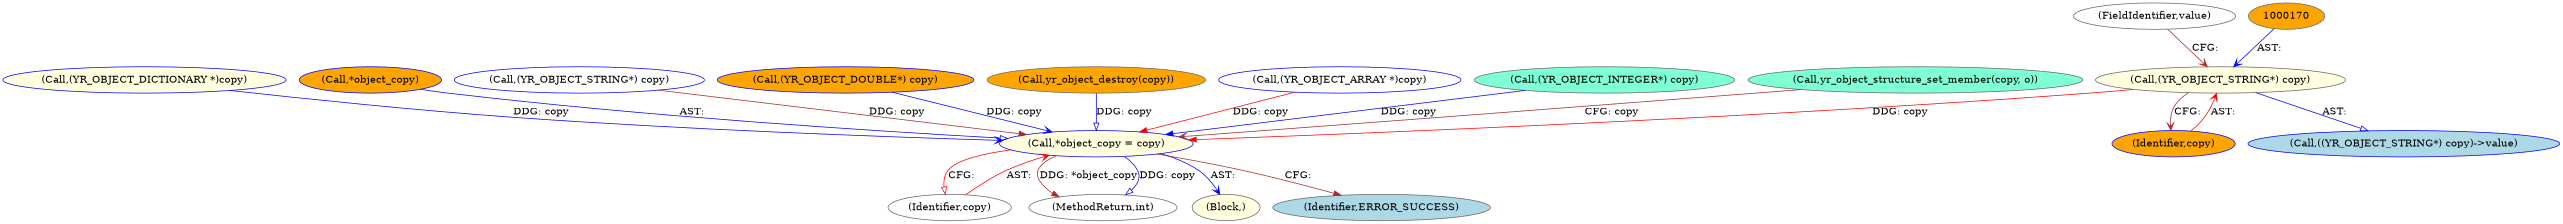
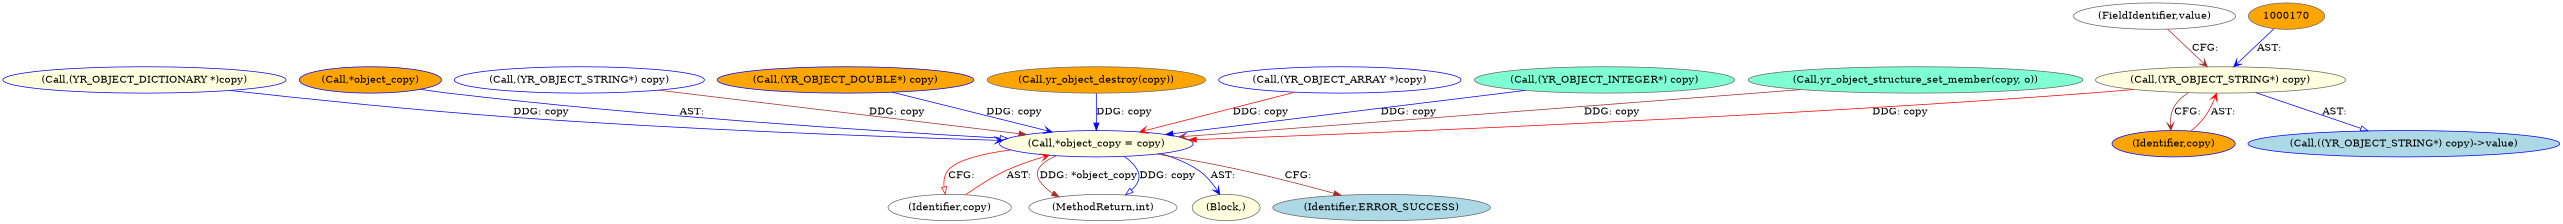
(1096, 108) -> (1096, 108)
(1221, 111) -> (1221, 111)
(1612, 112) -> (1612, 112)
